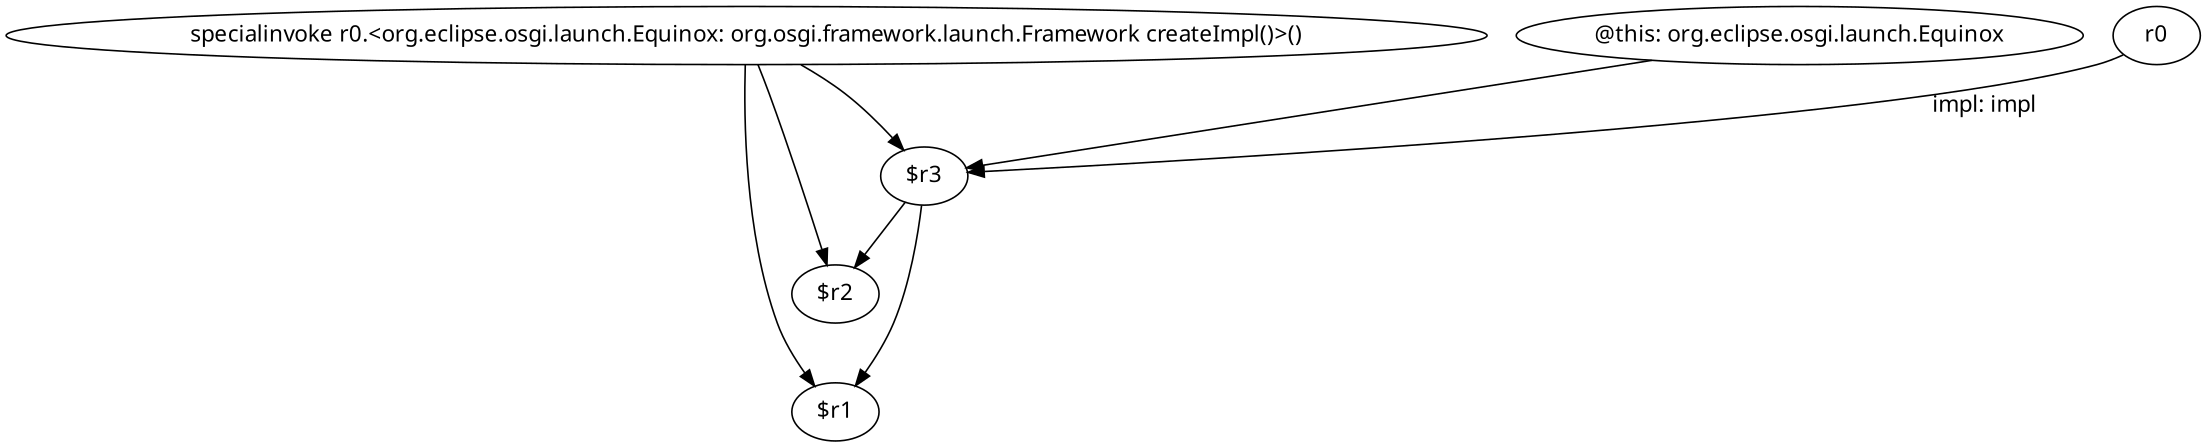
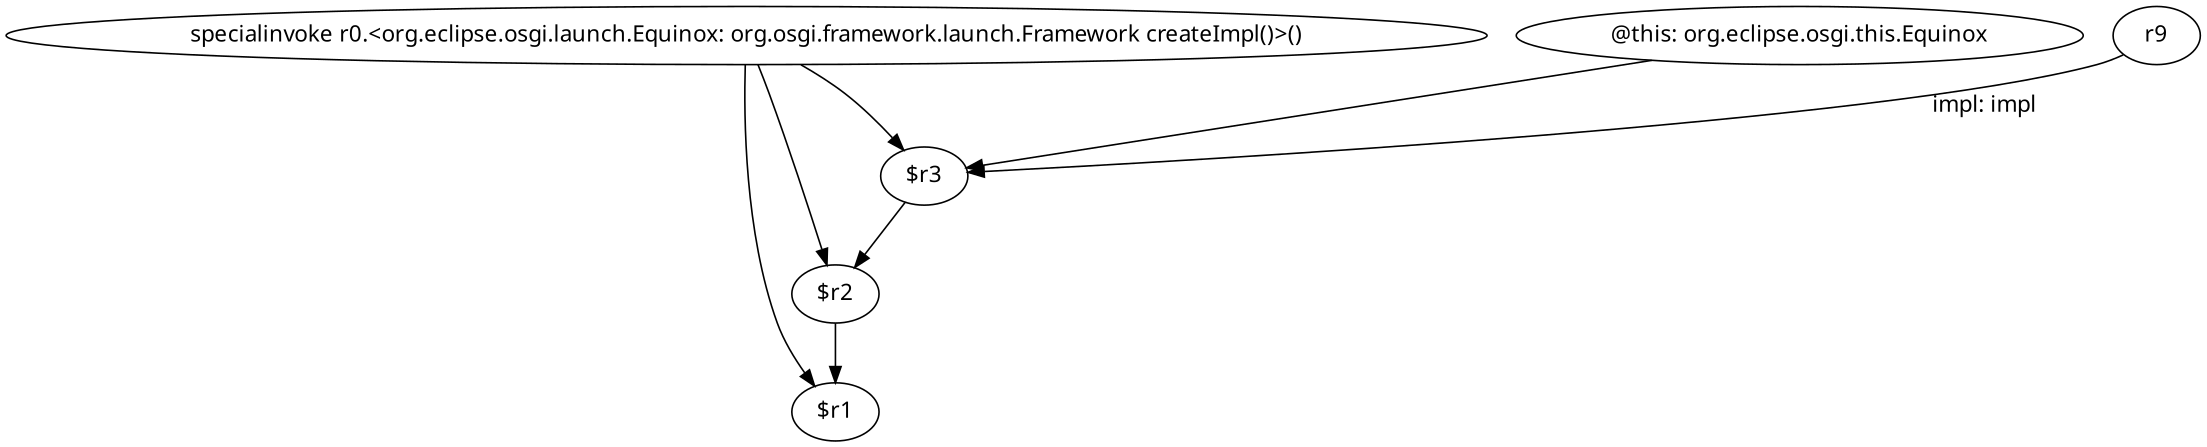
(1800, 36) -> (1800, 36)
(2157, 36) -> (2157, 36)
(904, 293) -> (835, 345)
